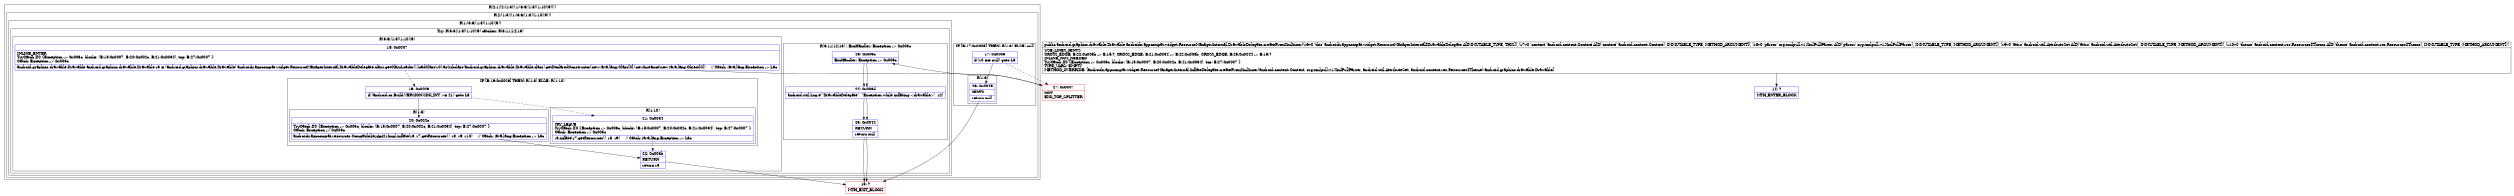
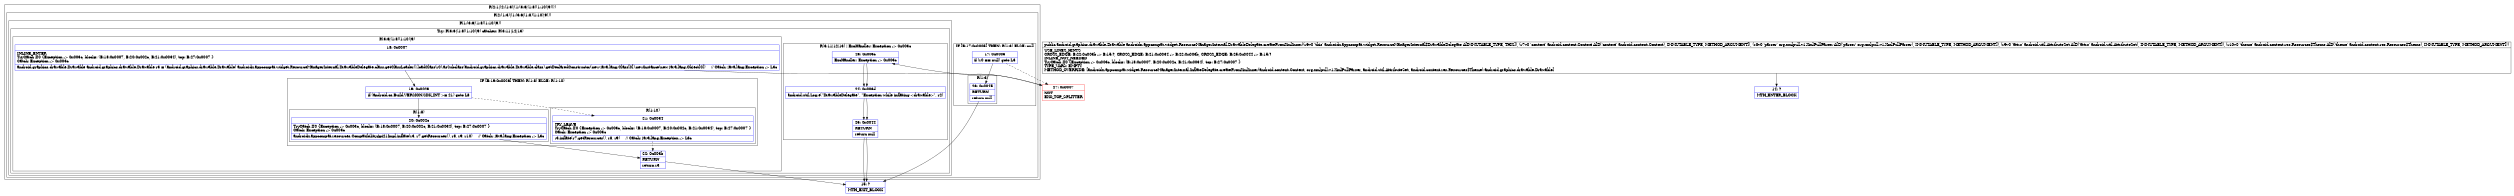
(409, 77) -> (409, 77)
(978, 92) -> (980, 92)
(865, 187) -> (865, 187)
